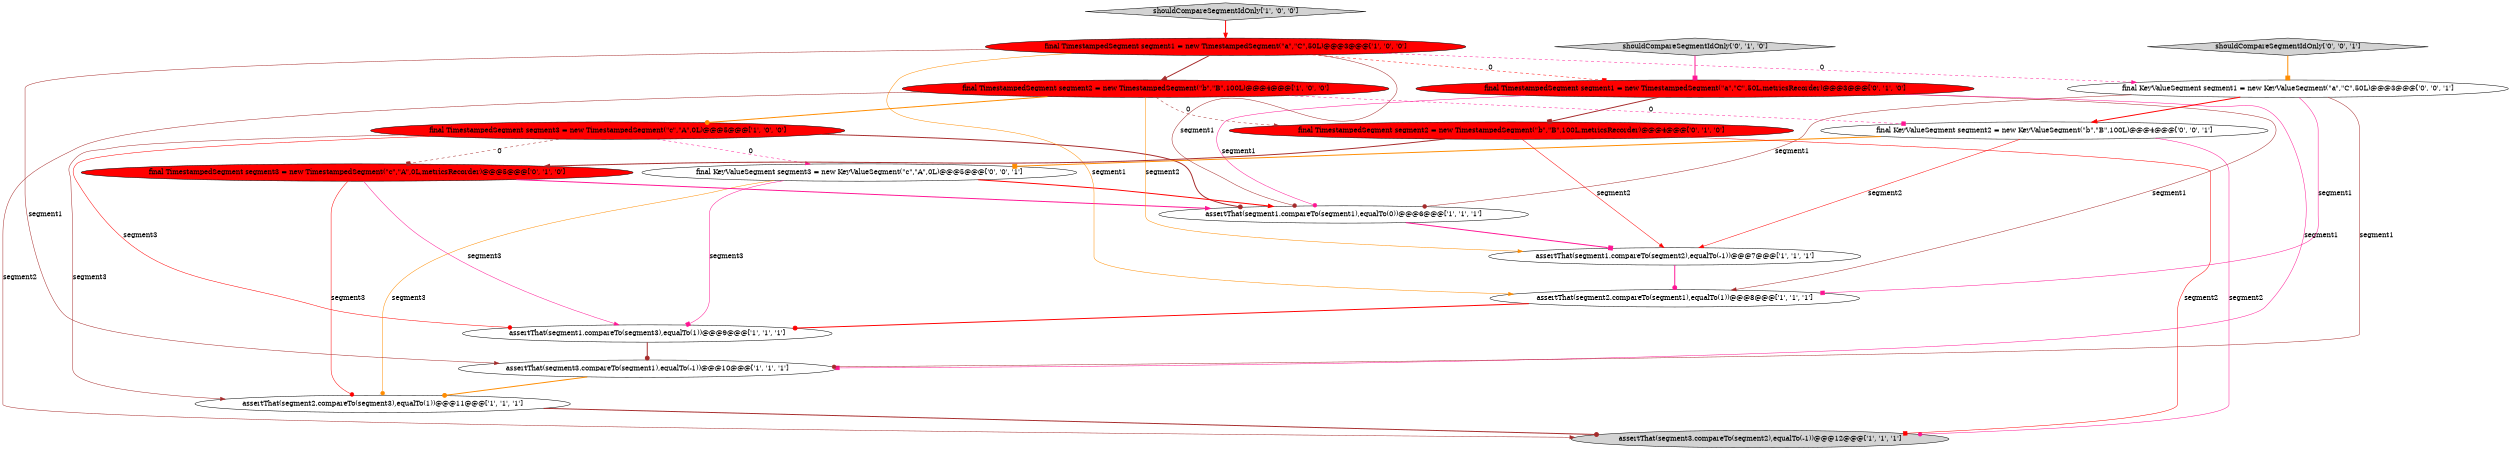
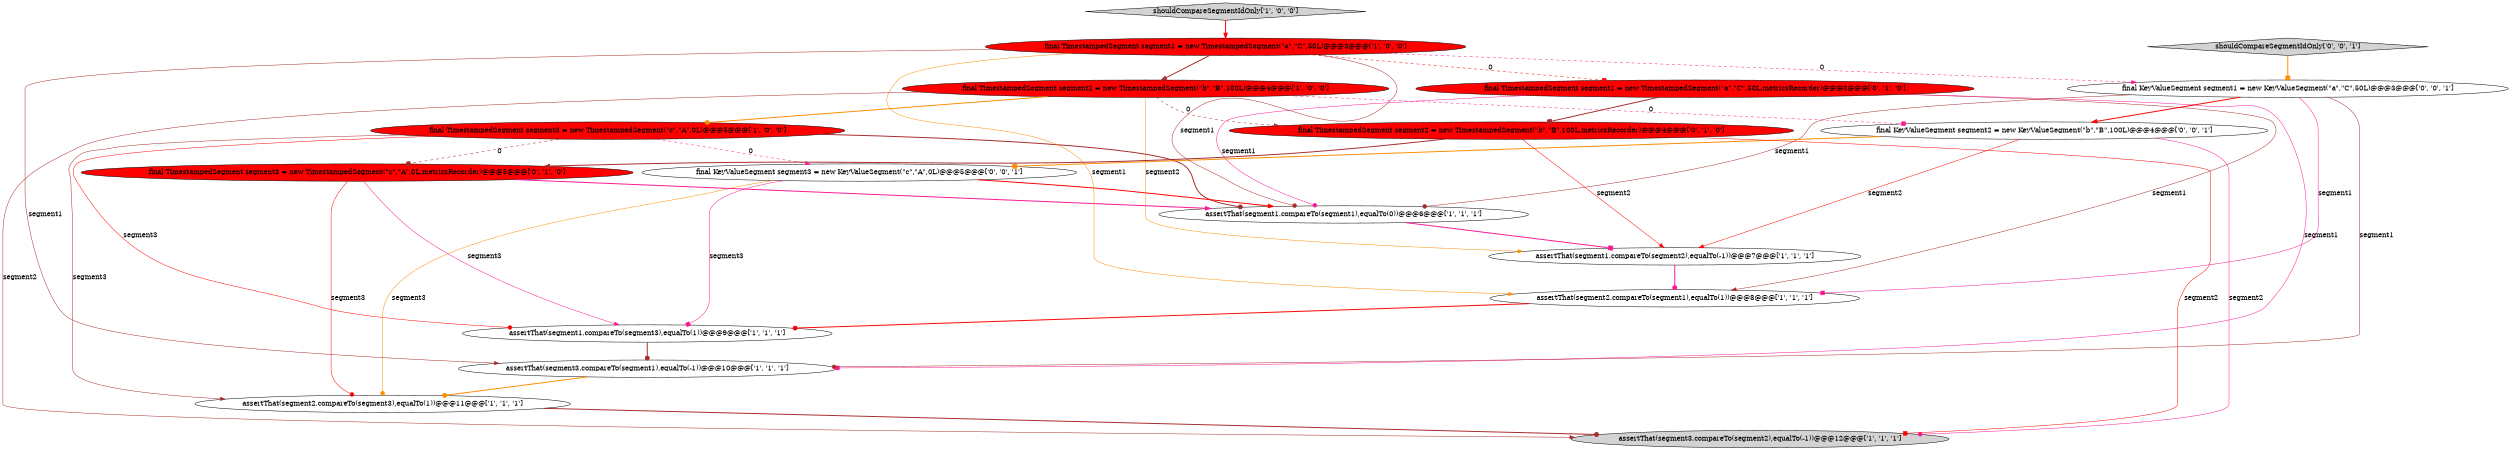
(1695, 47) -> none
